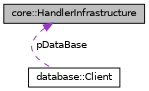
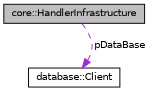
(33, 51) -> (91, 41)
